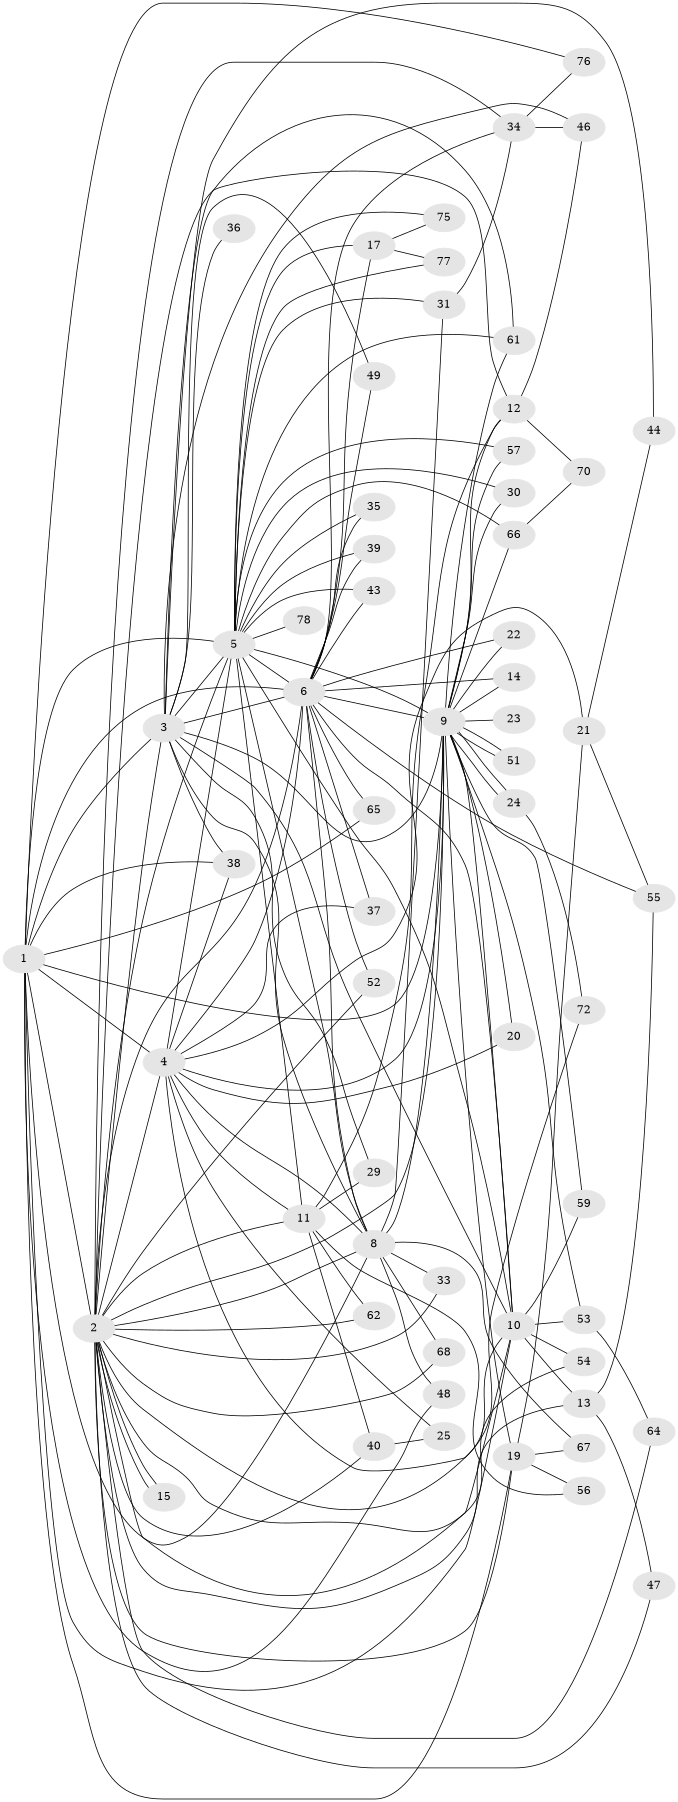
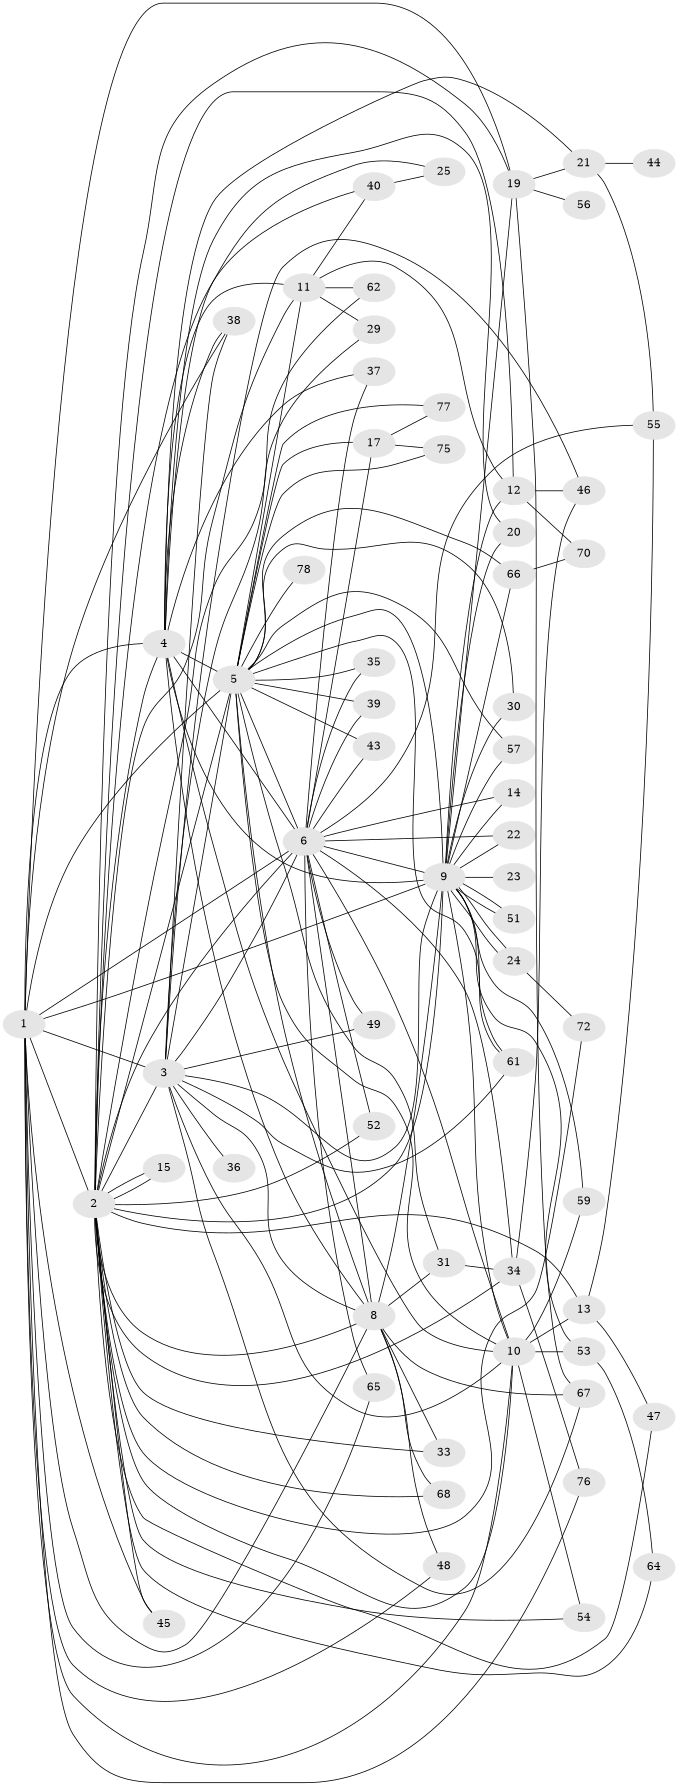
(302, 42) -> (317, 1504)
(476, 1353) -> none
none -> (164, 1624)
